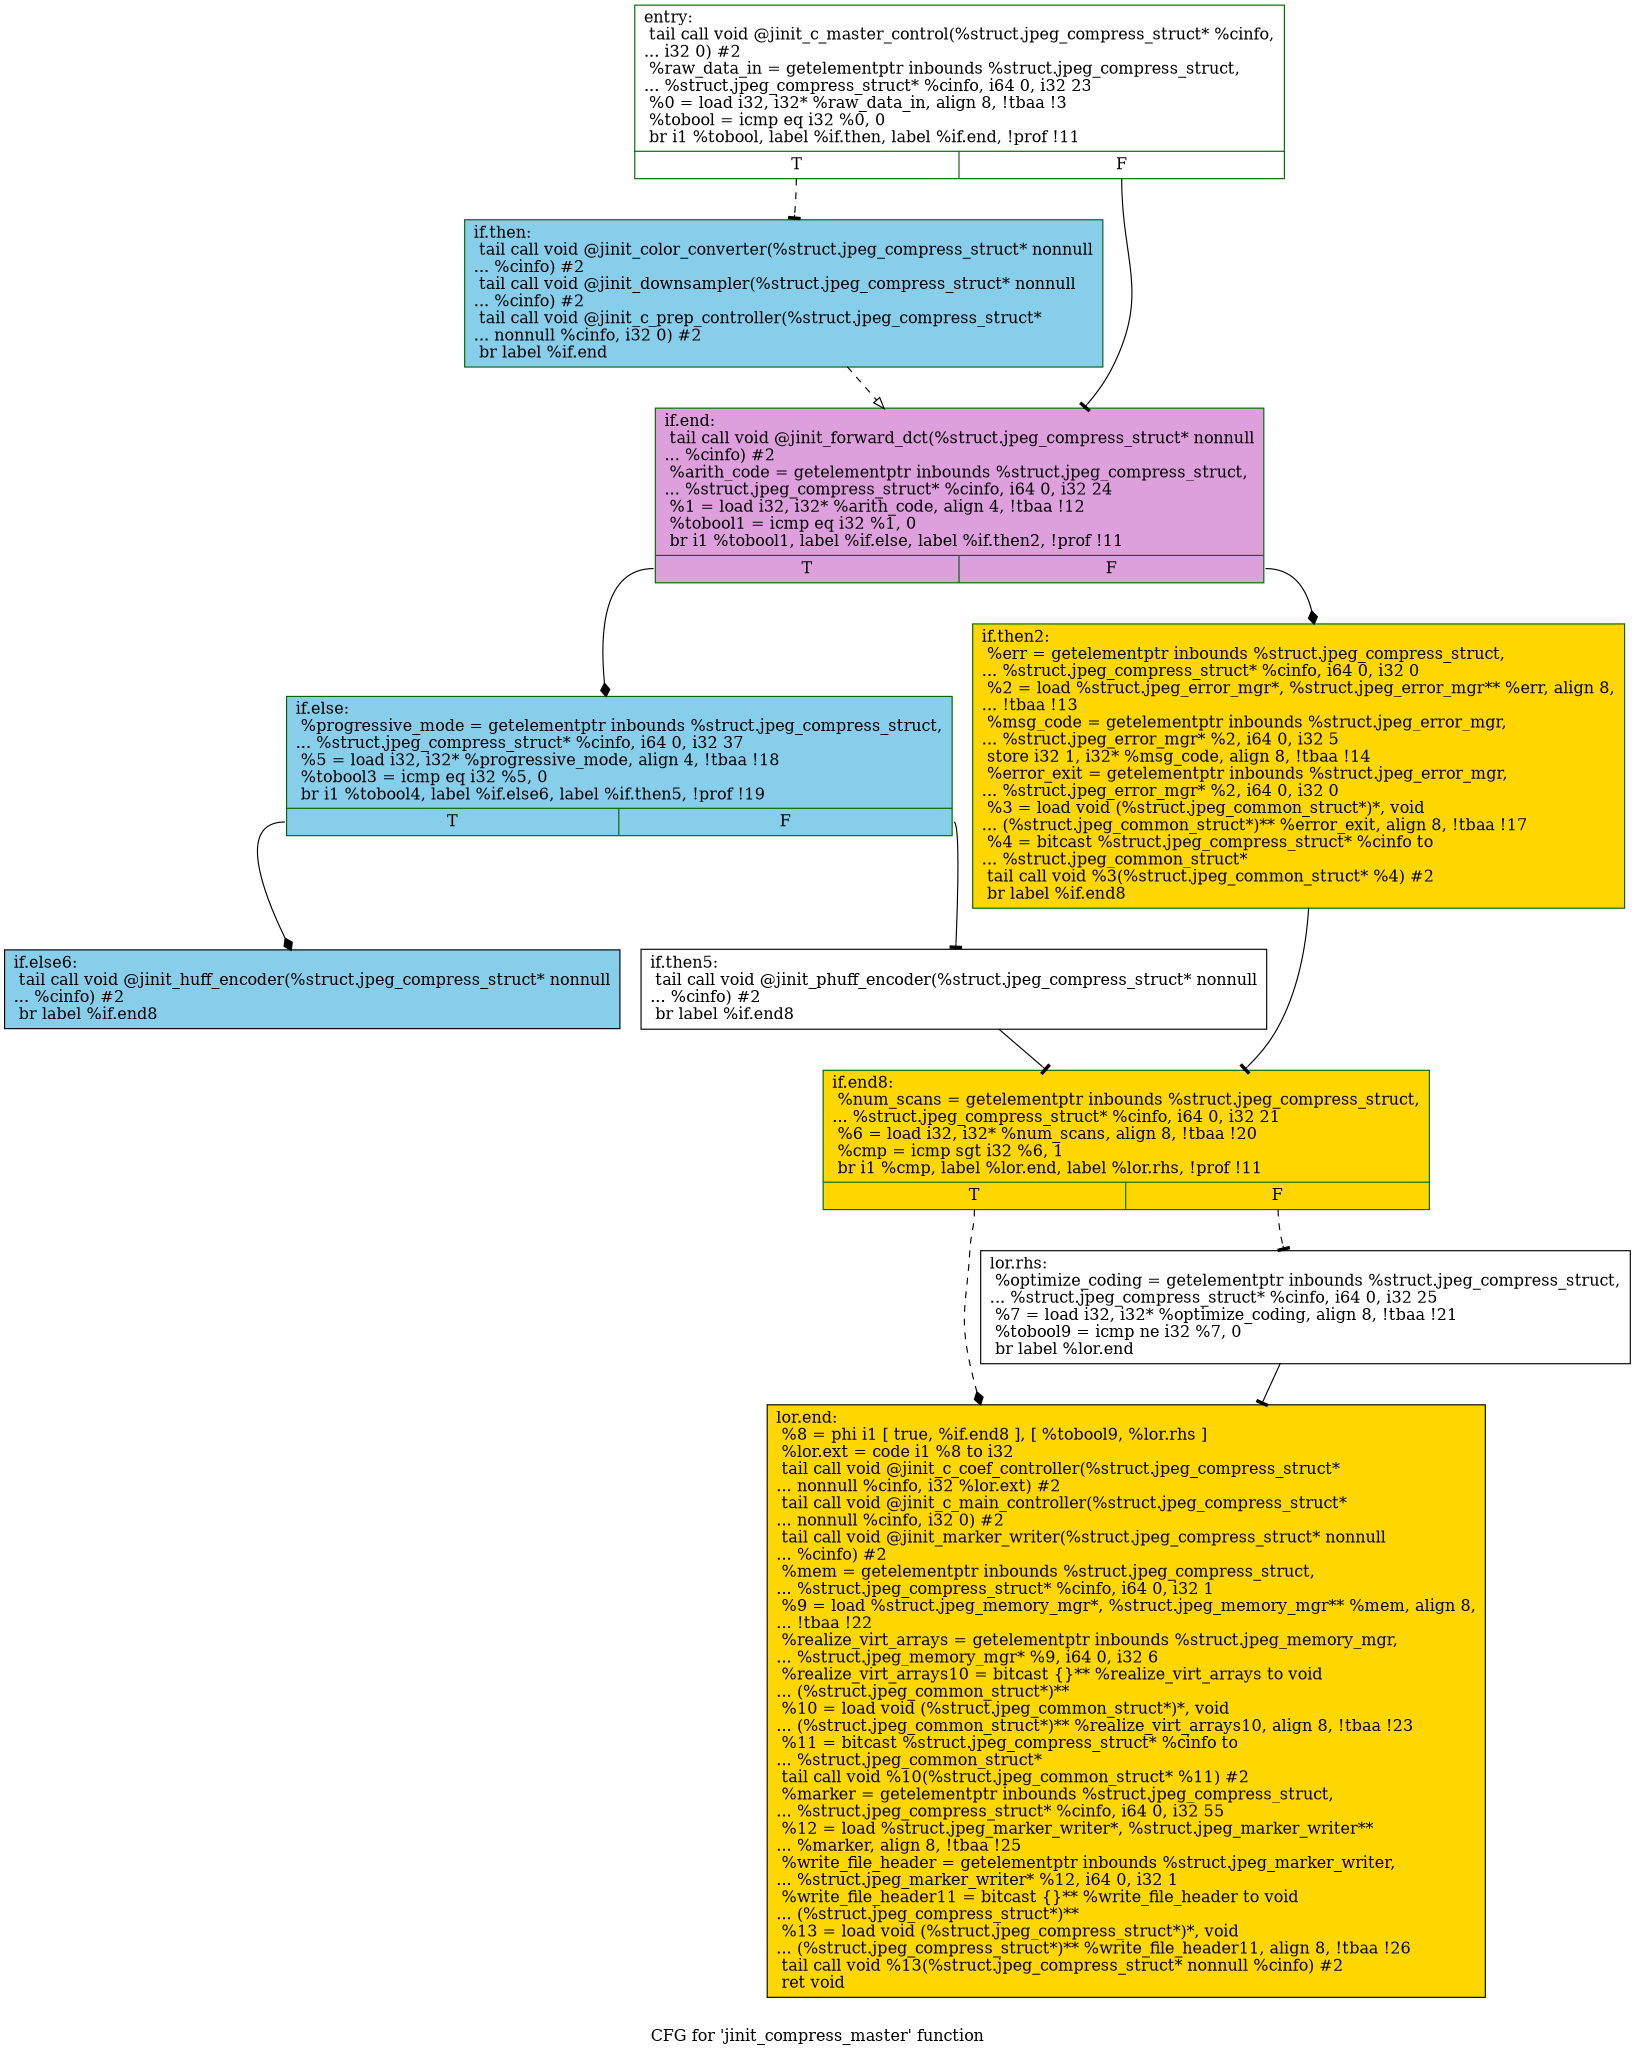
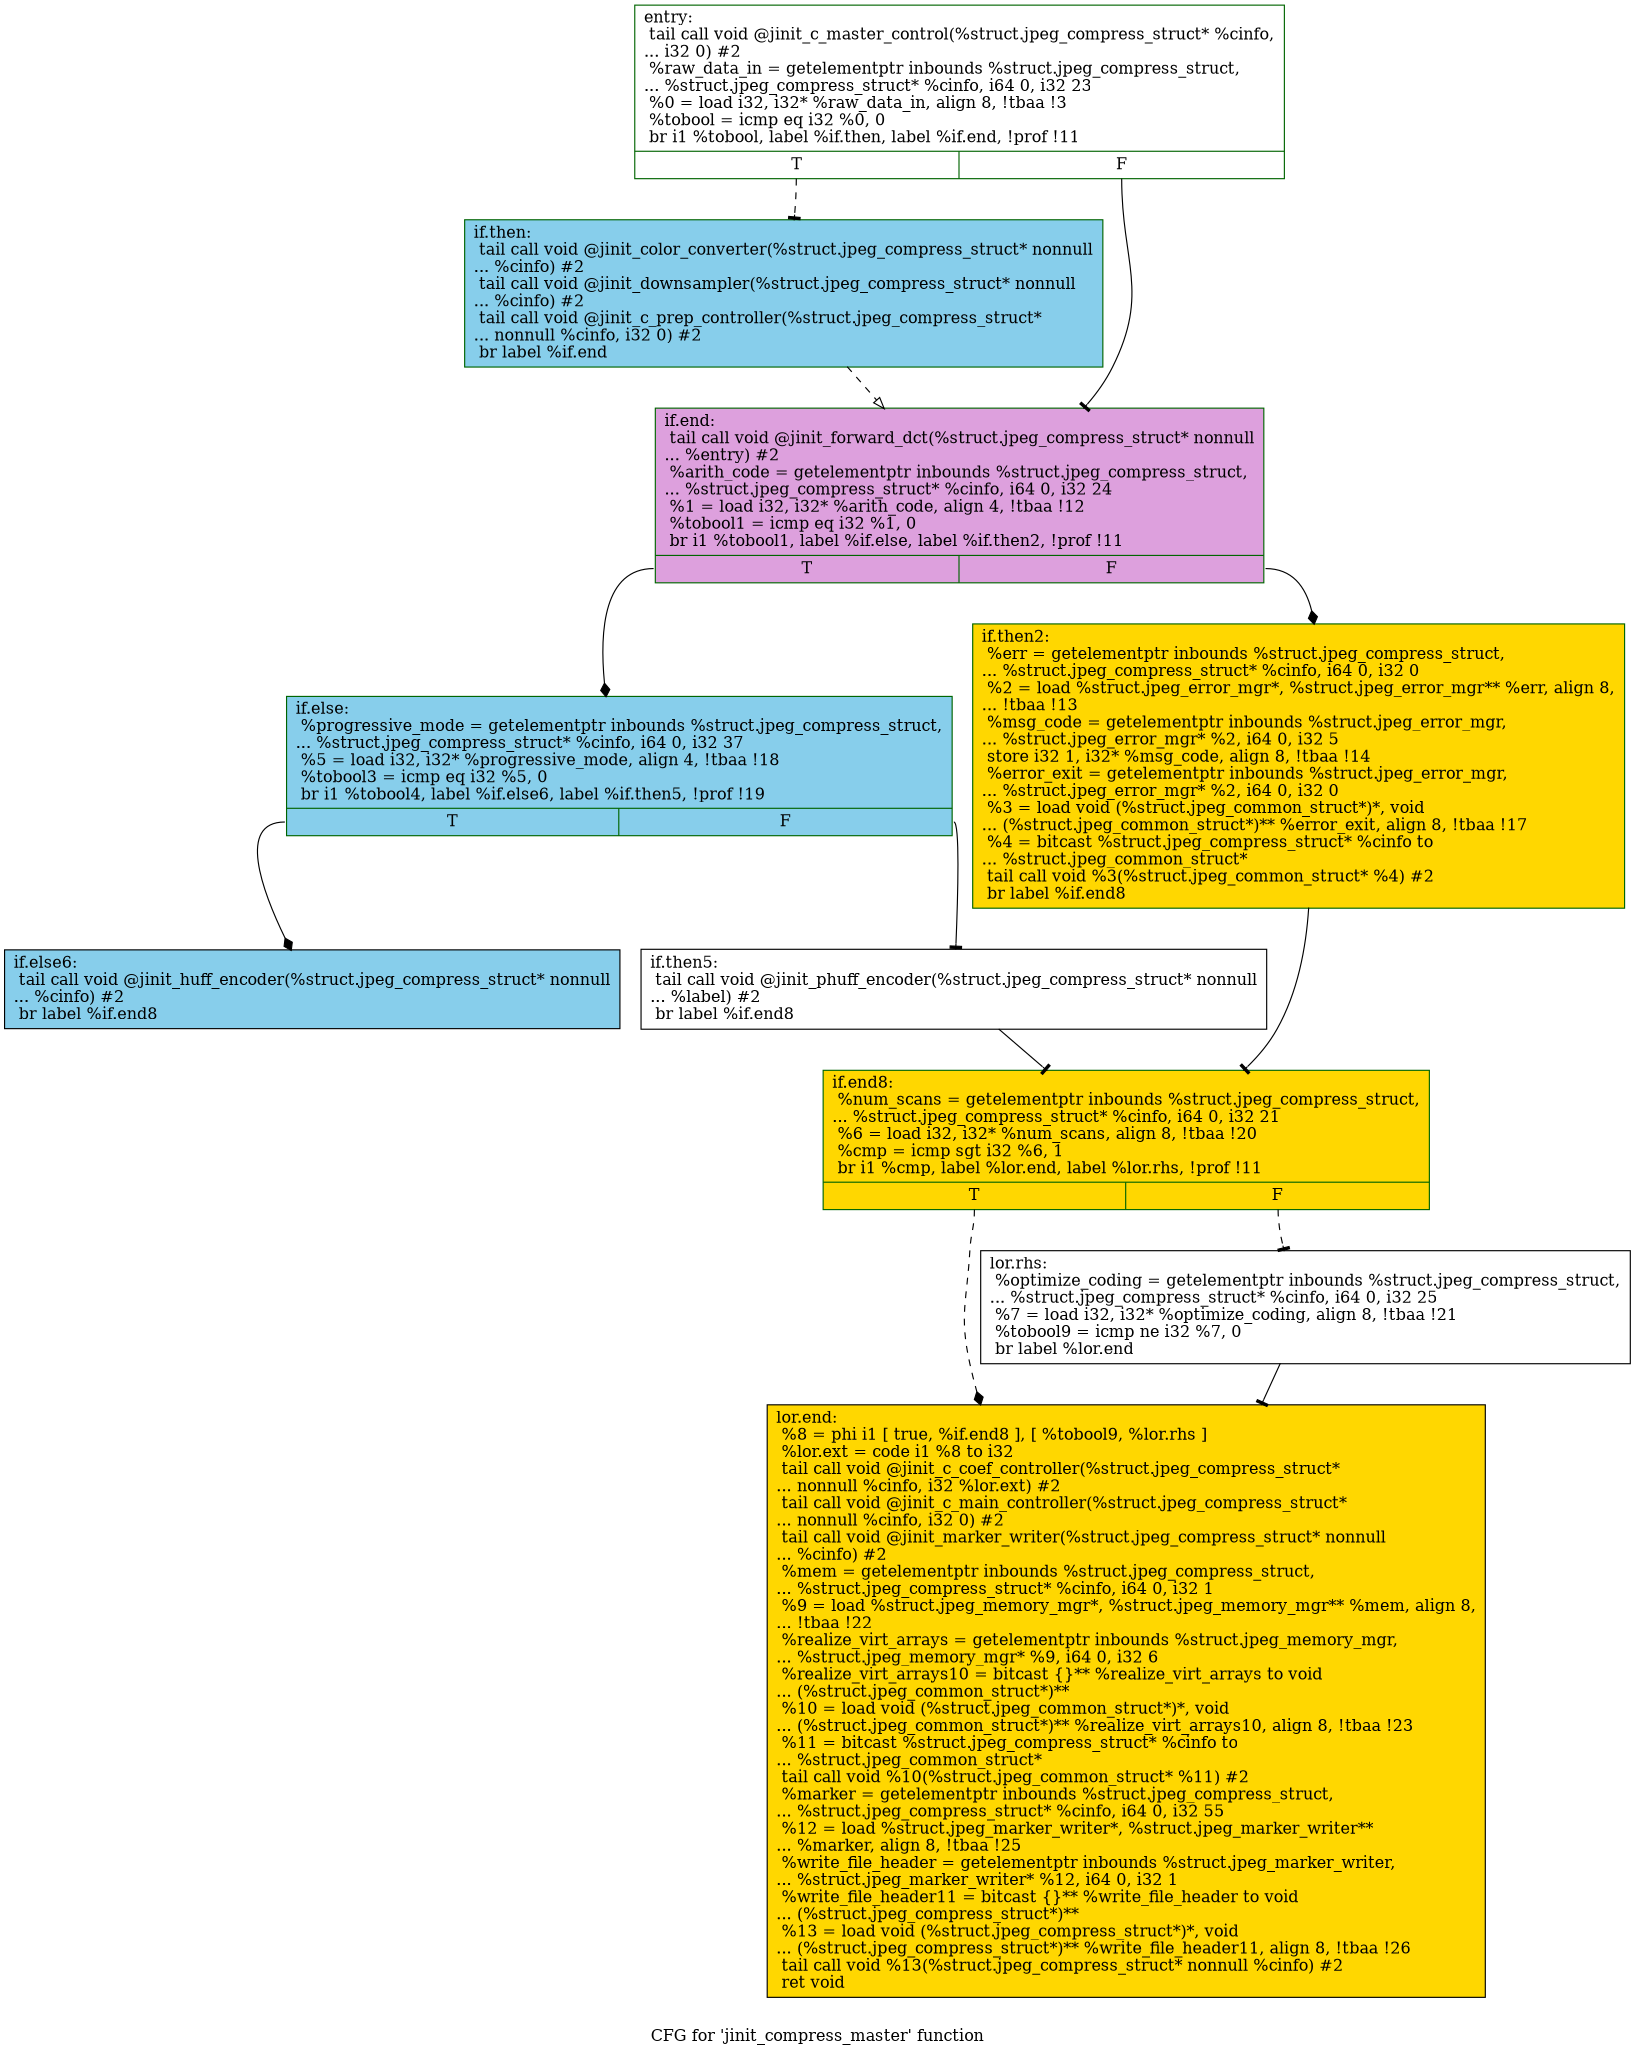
(720, 456) -> (722, 456)
(706, 997) -> (706, 997)
